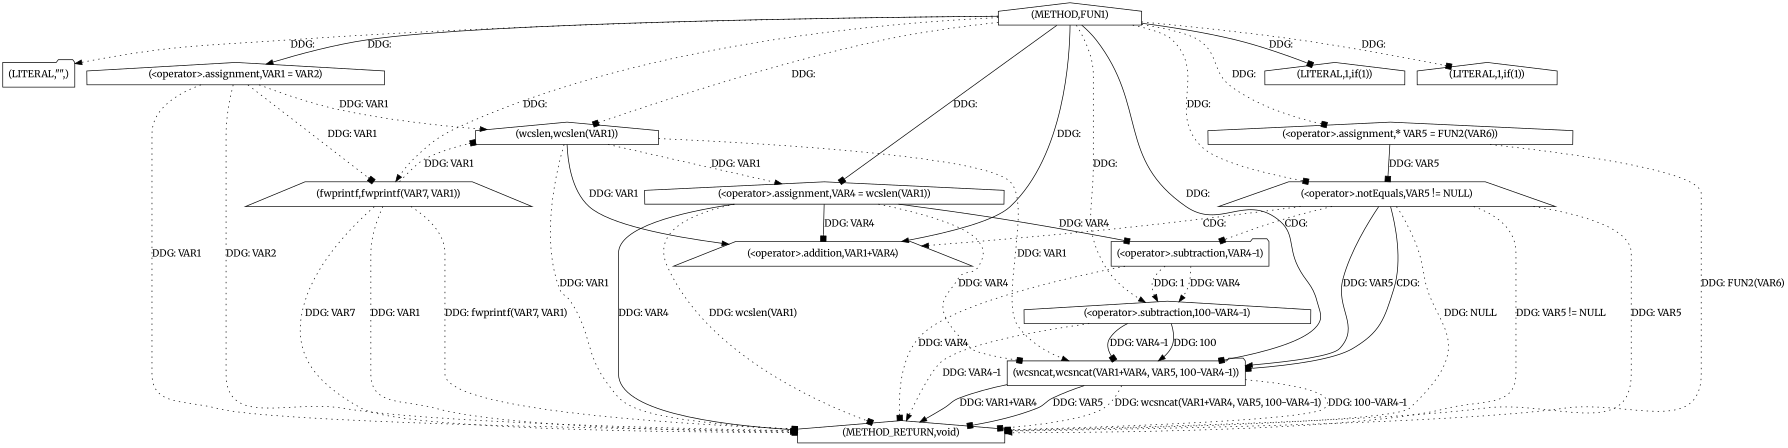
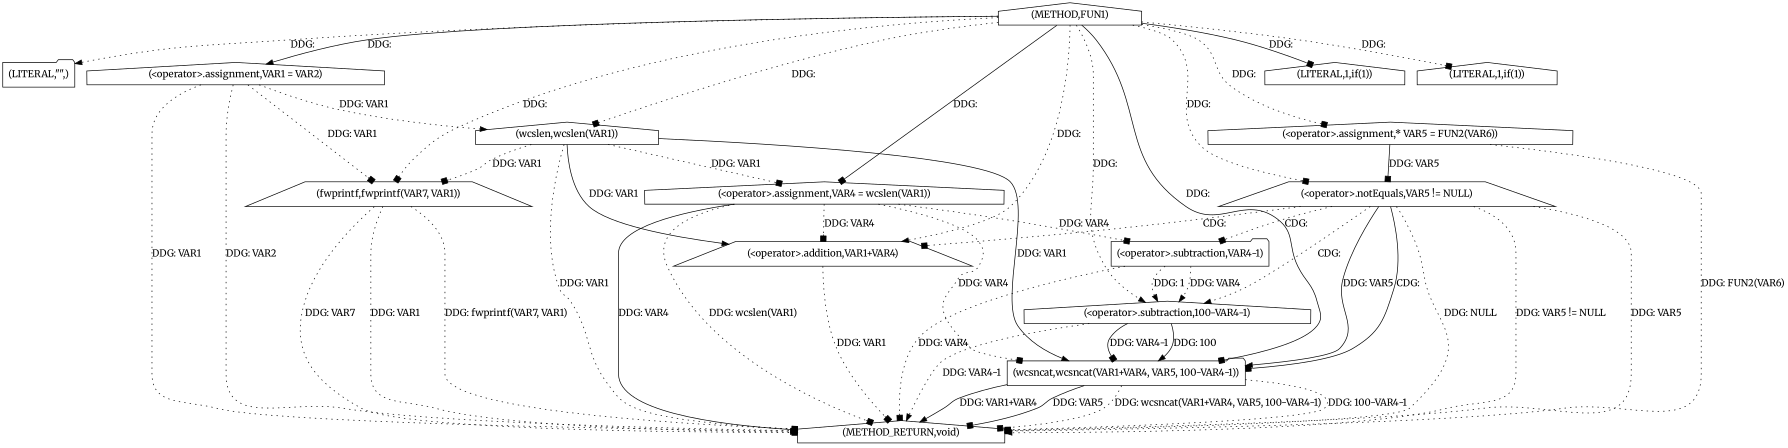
(685, 56) -> (685, 56)
(430, 156) -> (489, 161)
(937, 161) -> (937, 161)
(691, 163) -> (691, 163)
(1036, 172) -> (1036, 172)
(824, 219) -> (824, 219)
(1011, 220) -> (1011, 220)
(1115, 229) -> (1115, 229)
none -> (1289, 261)
none -> (837, 348)
